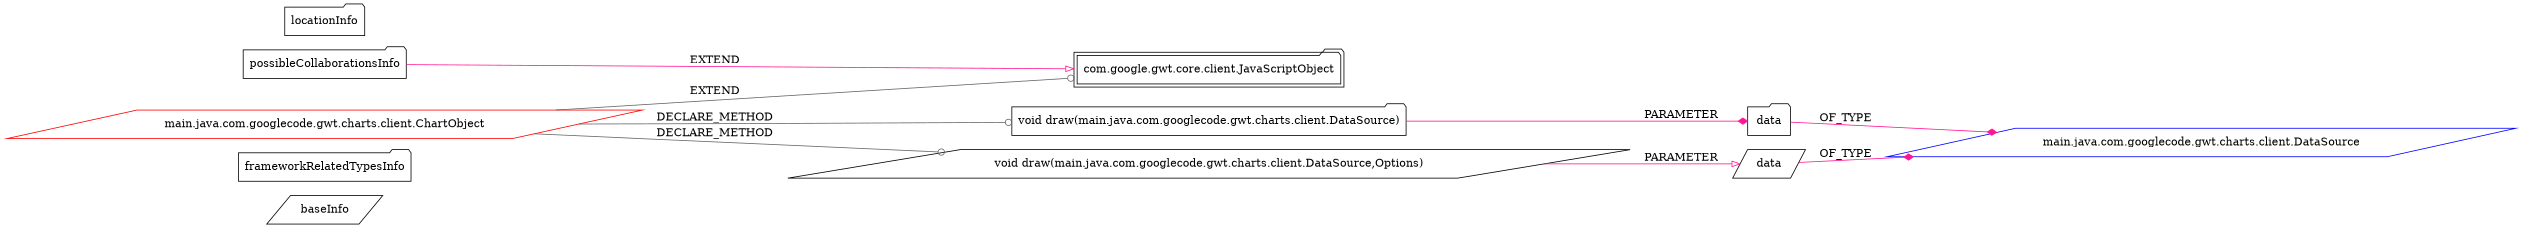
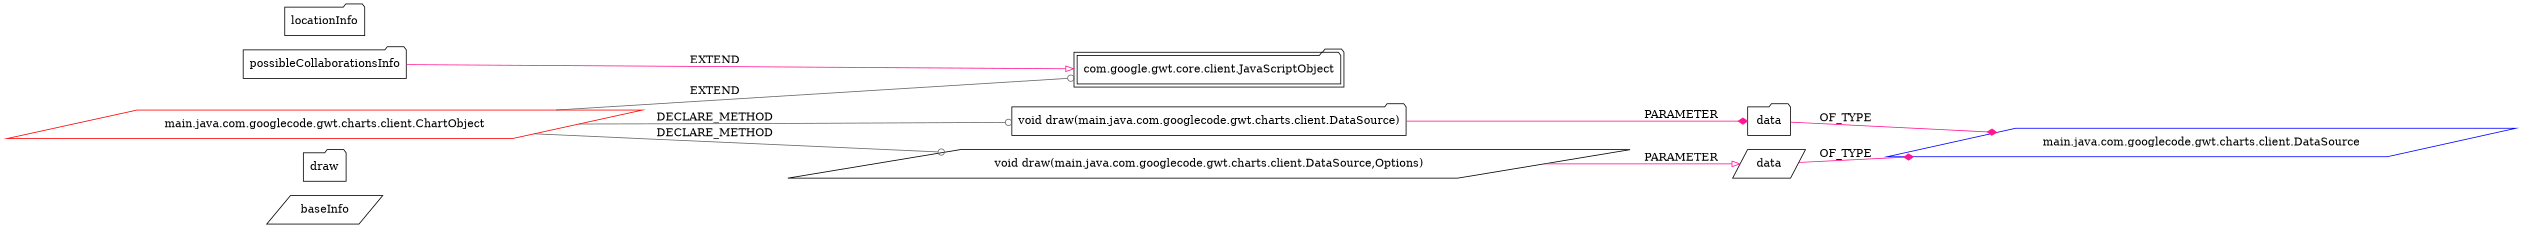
(325, 167) -> (325, 167)
